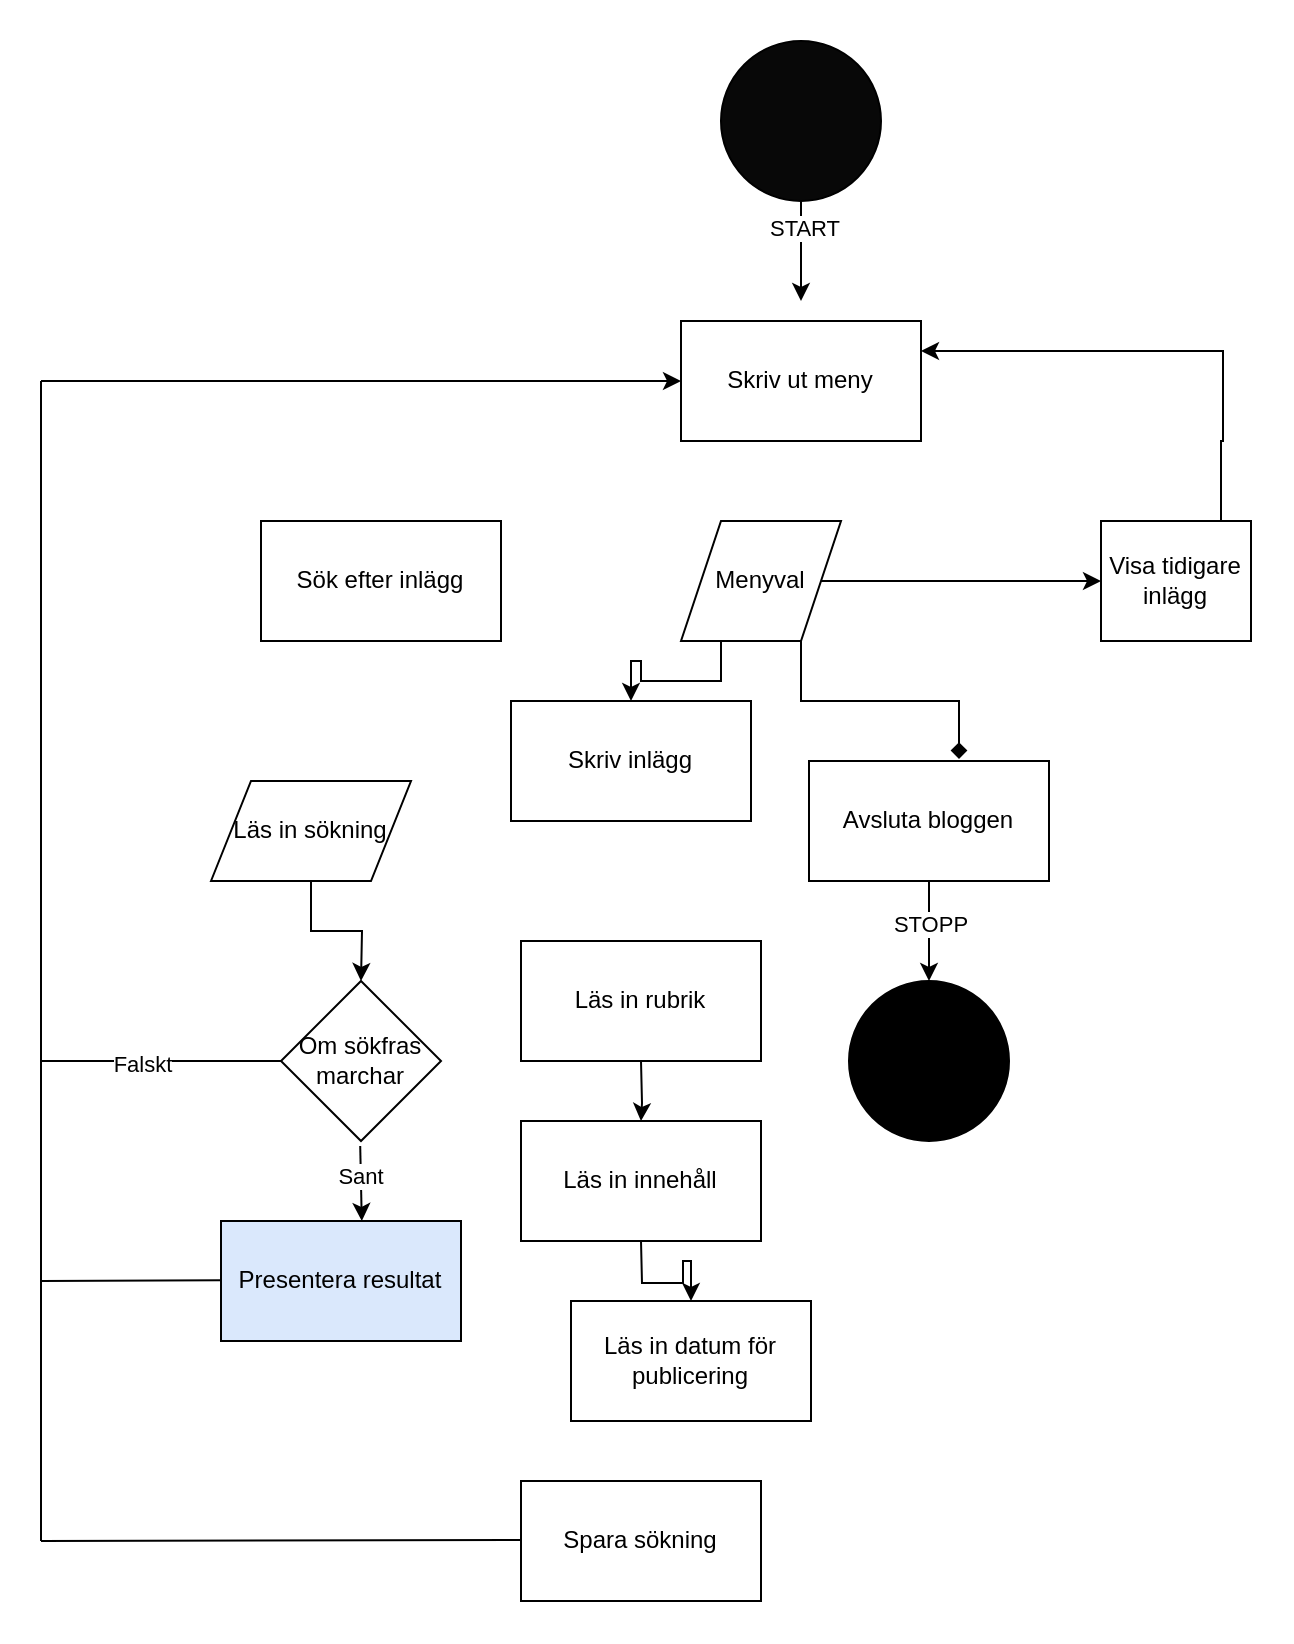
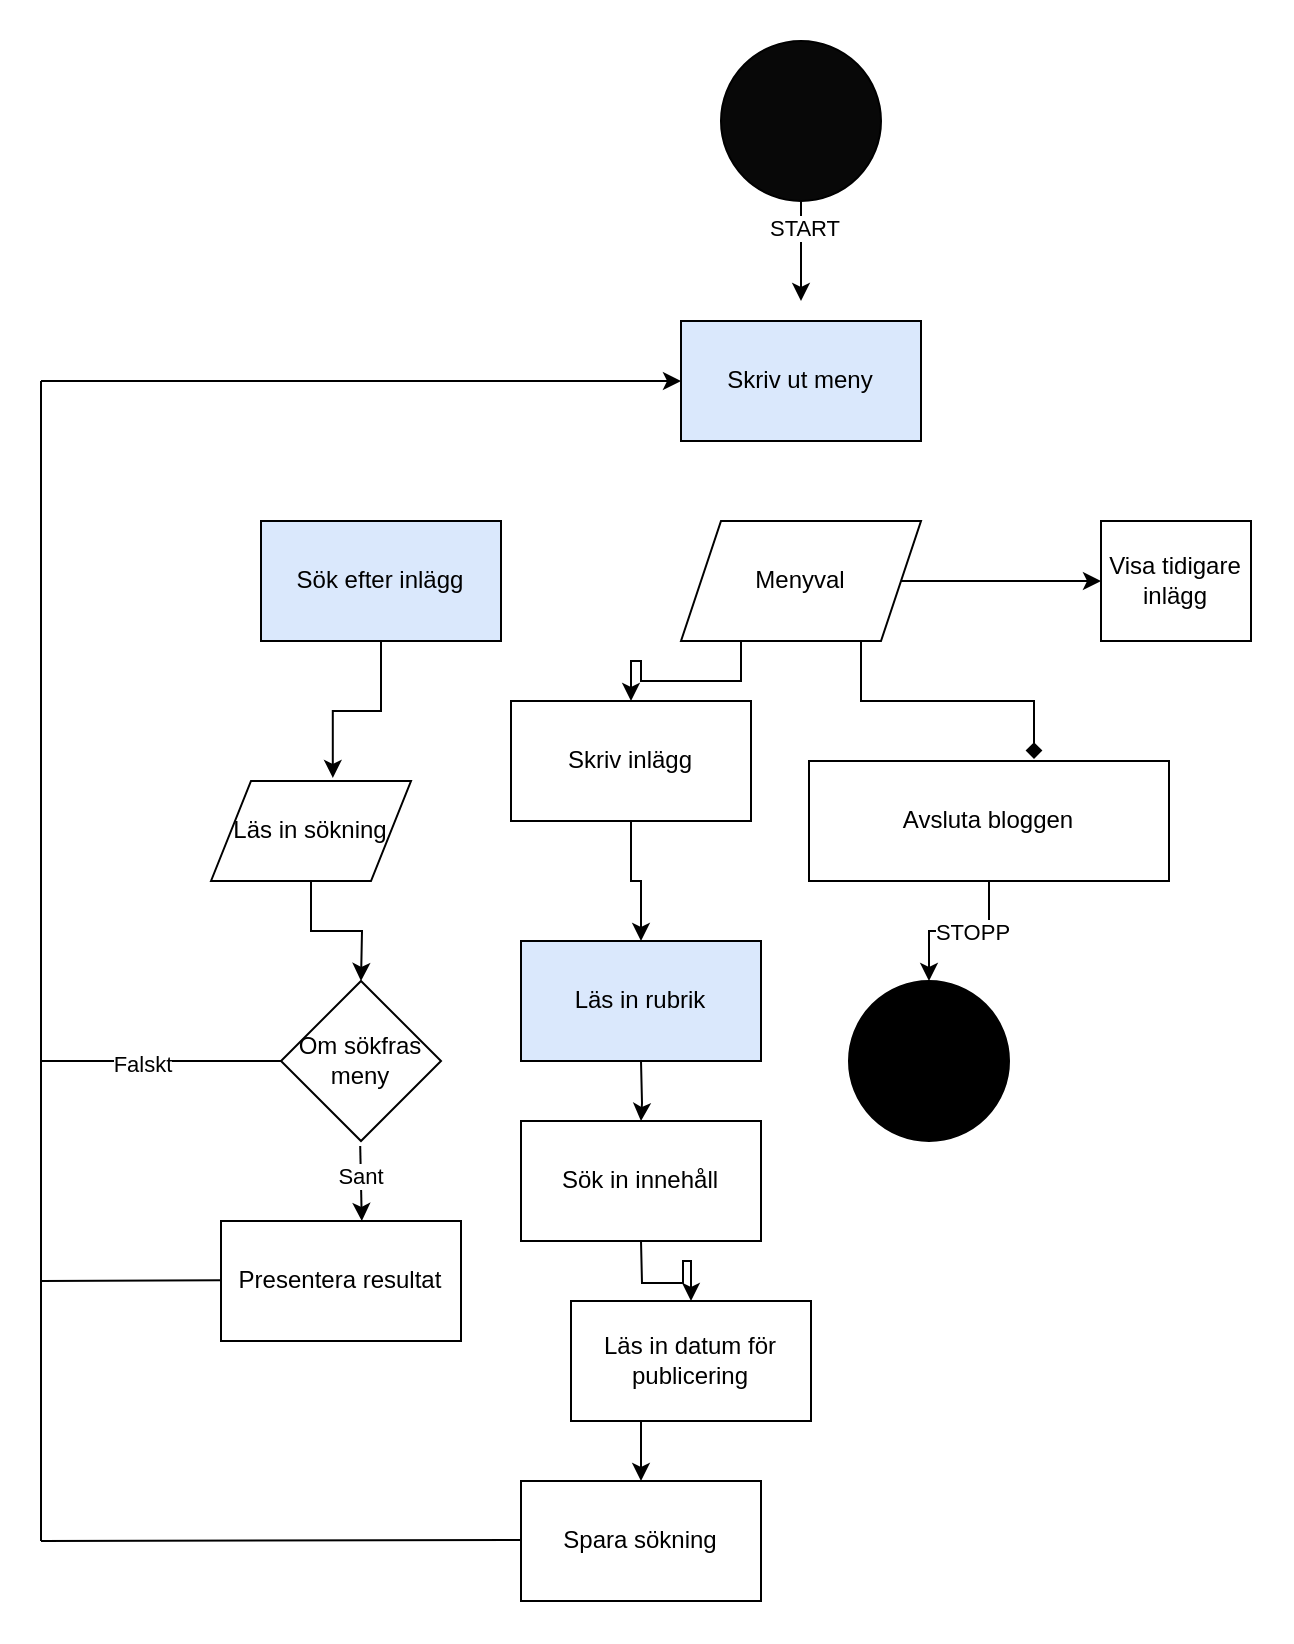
(1165, 351) -> none
(801, 381) -> (801, 381)
(381, 581) -> (381, 581)
(761, 581) -> (801, 581)
none -> (365, 711)
(929, 821) -> (989, 821)
none -> (631, 879)
(641, 1001) -> (641, 1001)
(361, 1061) -> (361, 1061)
(641, 1181) -> (641, 1181)
(341, 1281) -> (341, 1281)
none -> (641, 1443)
